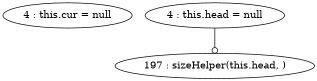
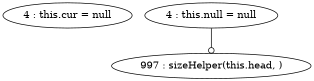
(215, 15) -> (211, 15)
(215, 66) -> (211, 66)
